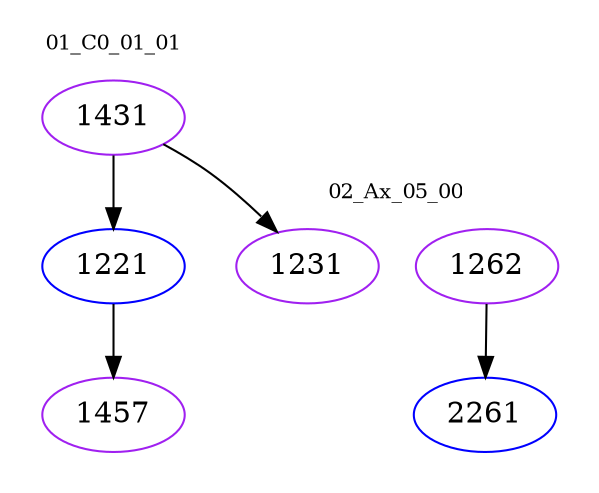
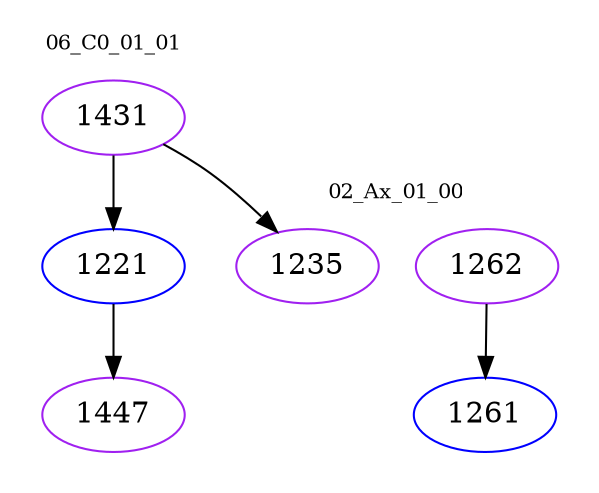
(114, 44) -> (114, 44)
(396, 193) -> (396, 193)
(308, 266) -> (308, 266)
(114, 415) -> (114, 415)
(485, 415) -> (485, 415)
